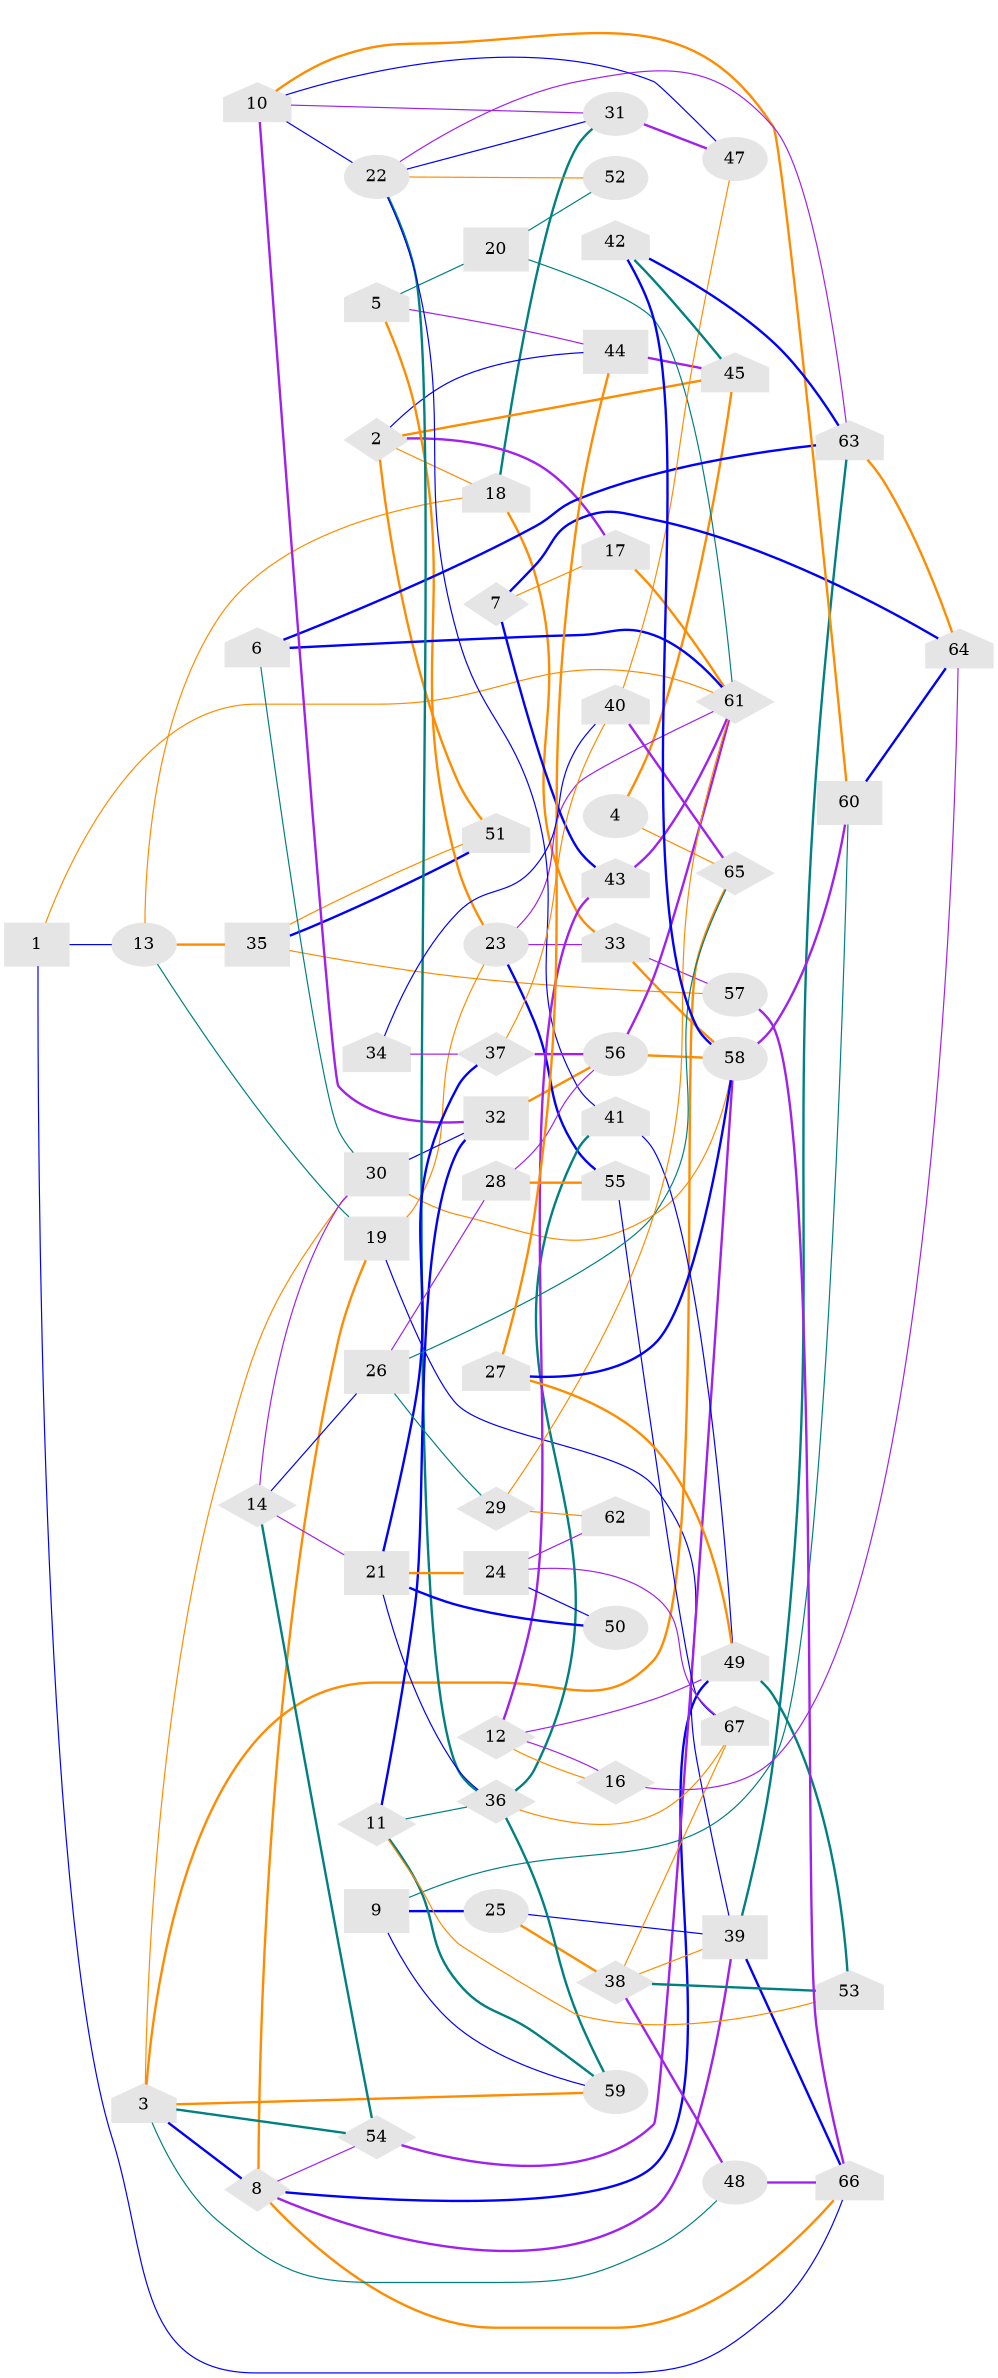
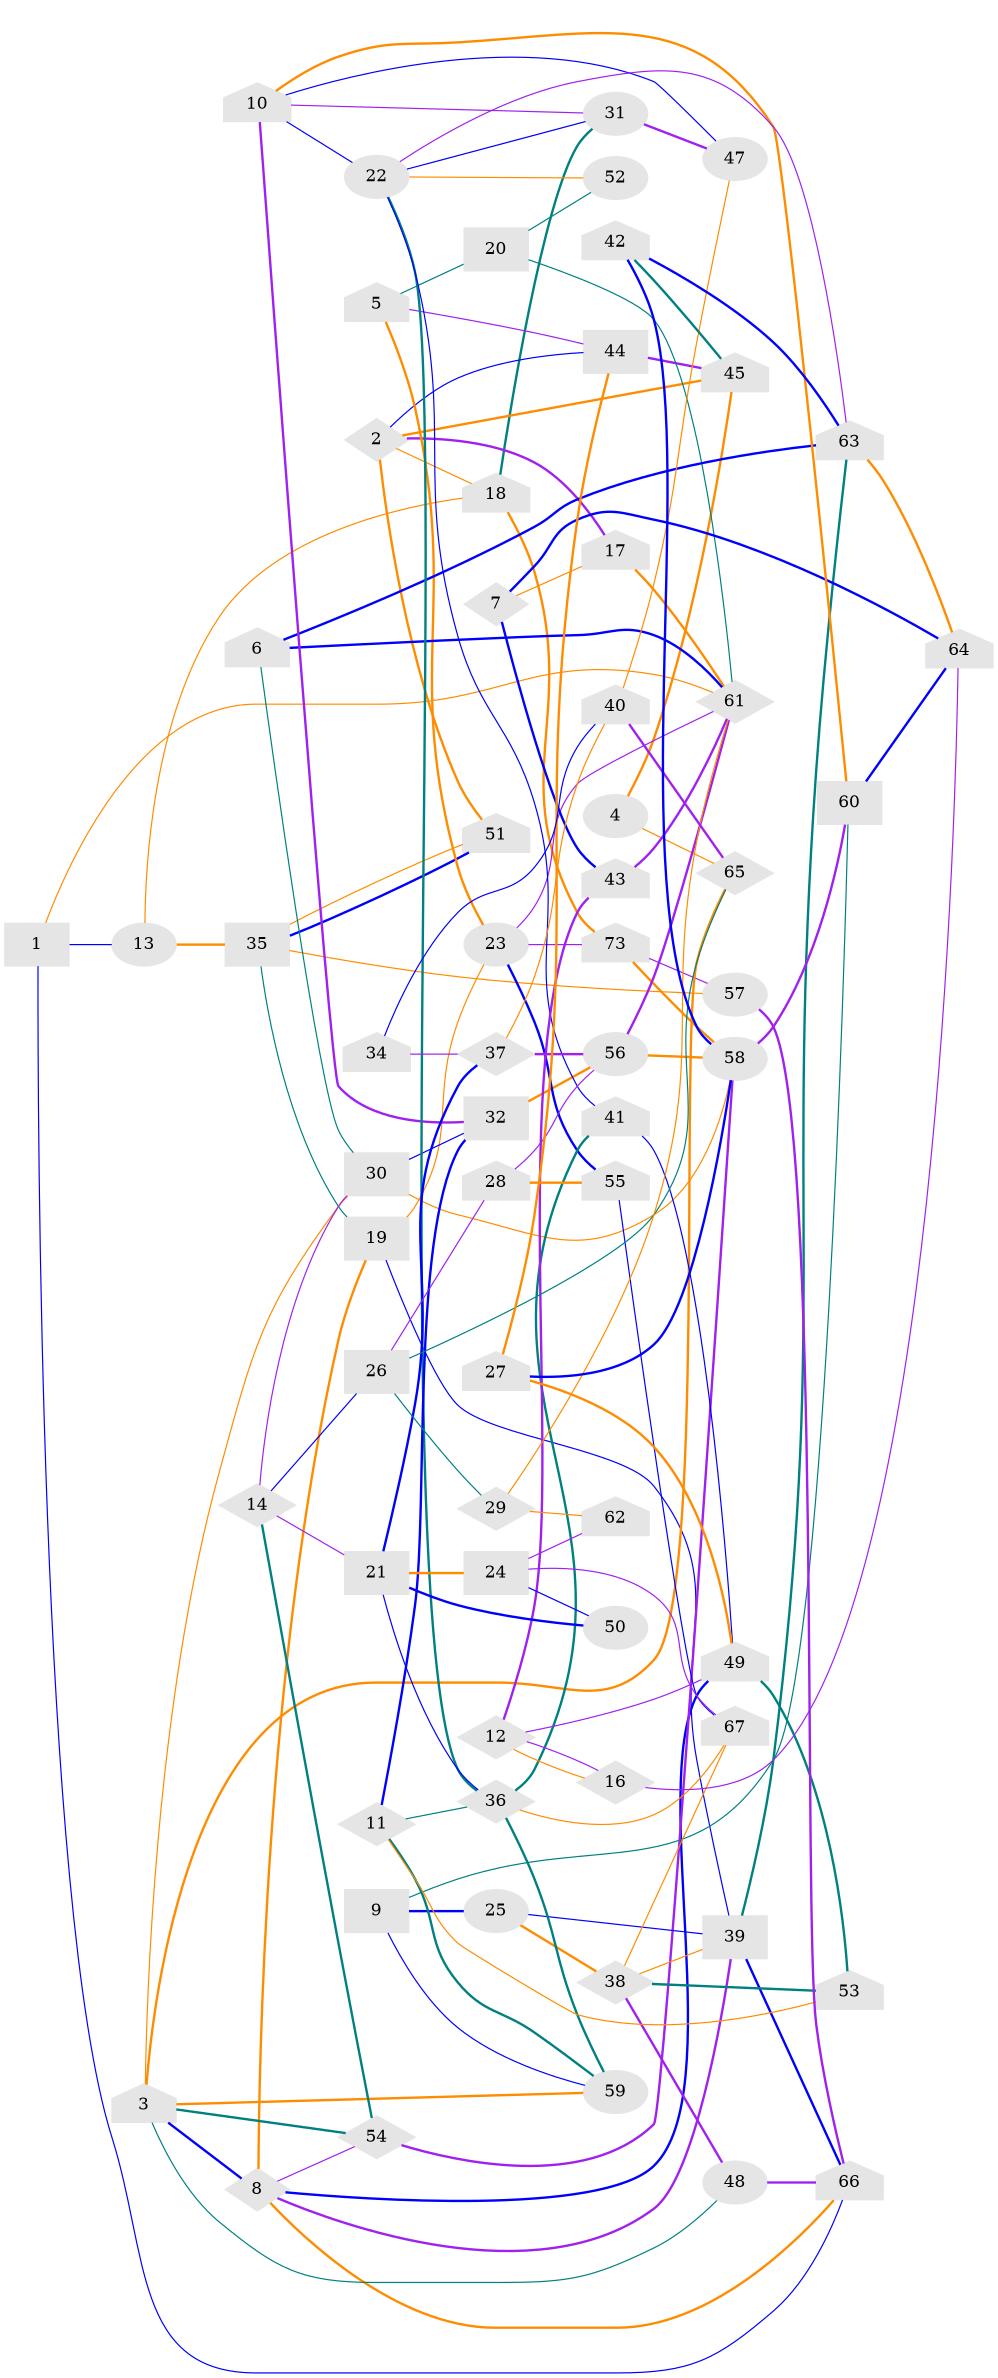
(616, 945) -> (616, 945)
(247, 1095) -> (290, 1097)
